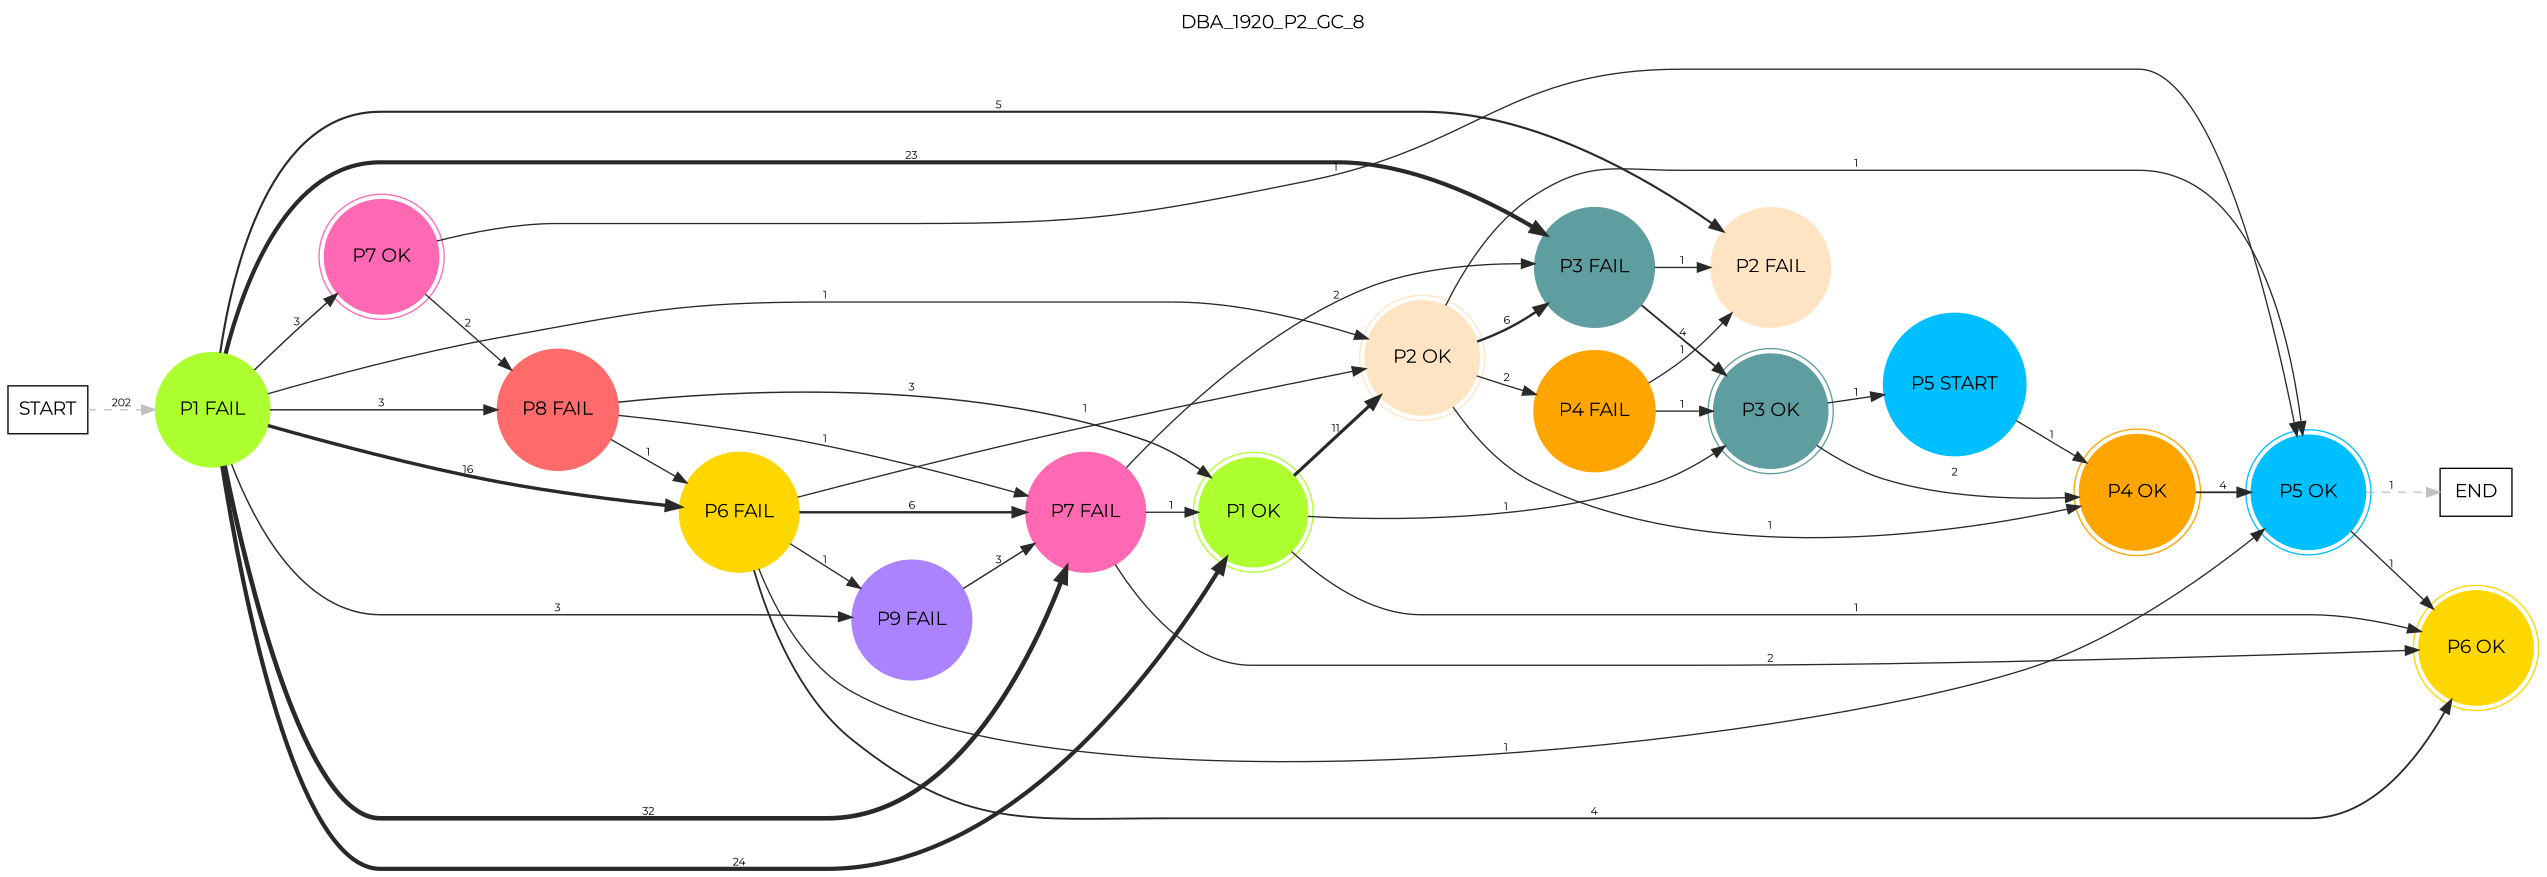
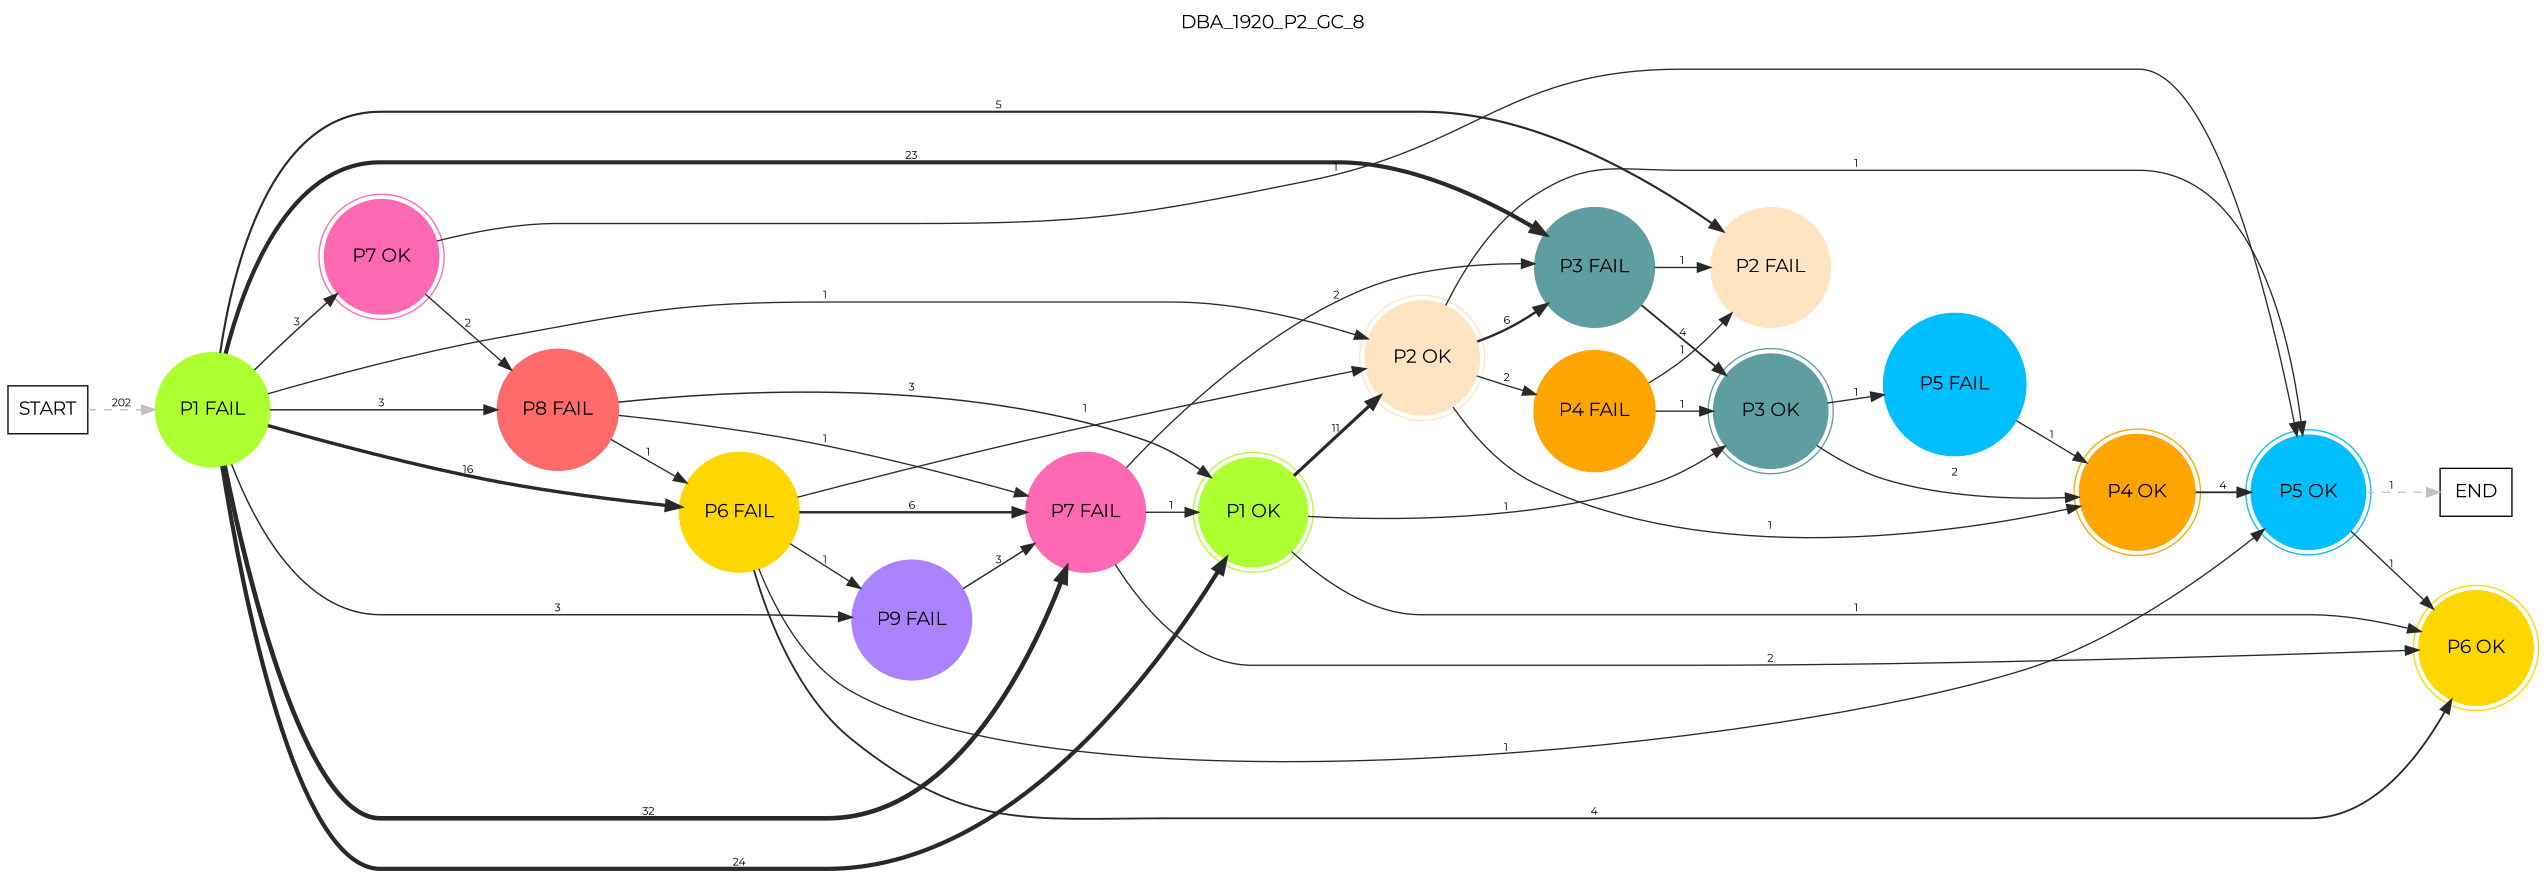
(1955, 385) -> (1955, 385)
